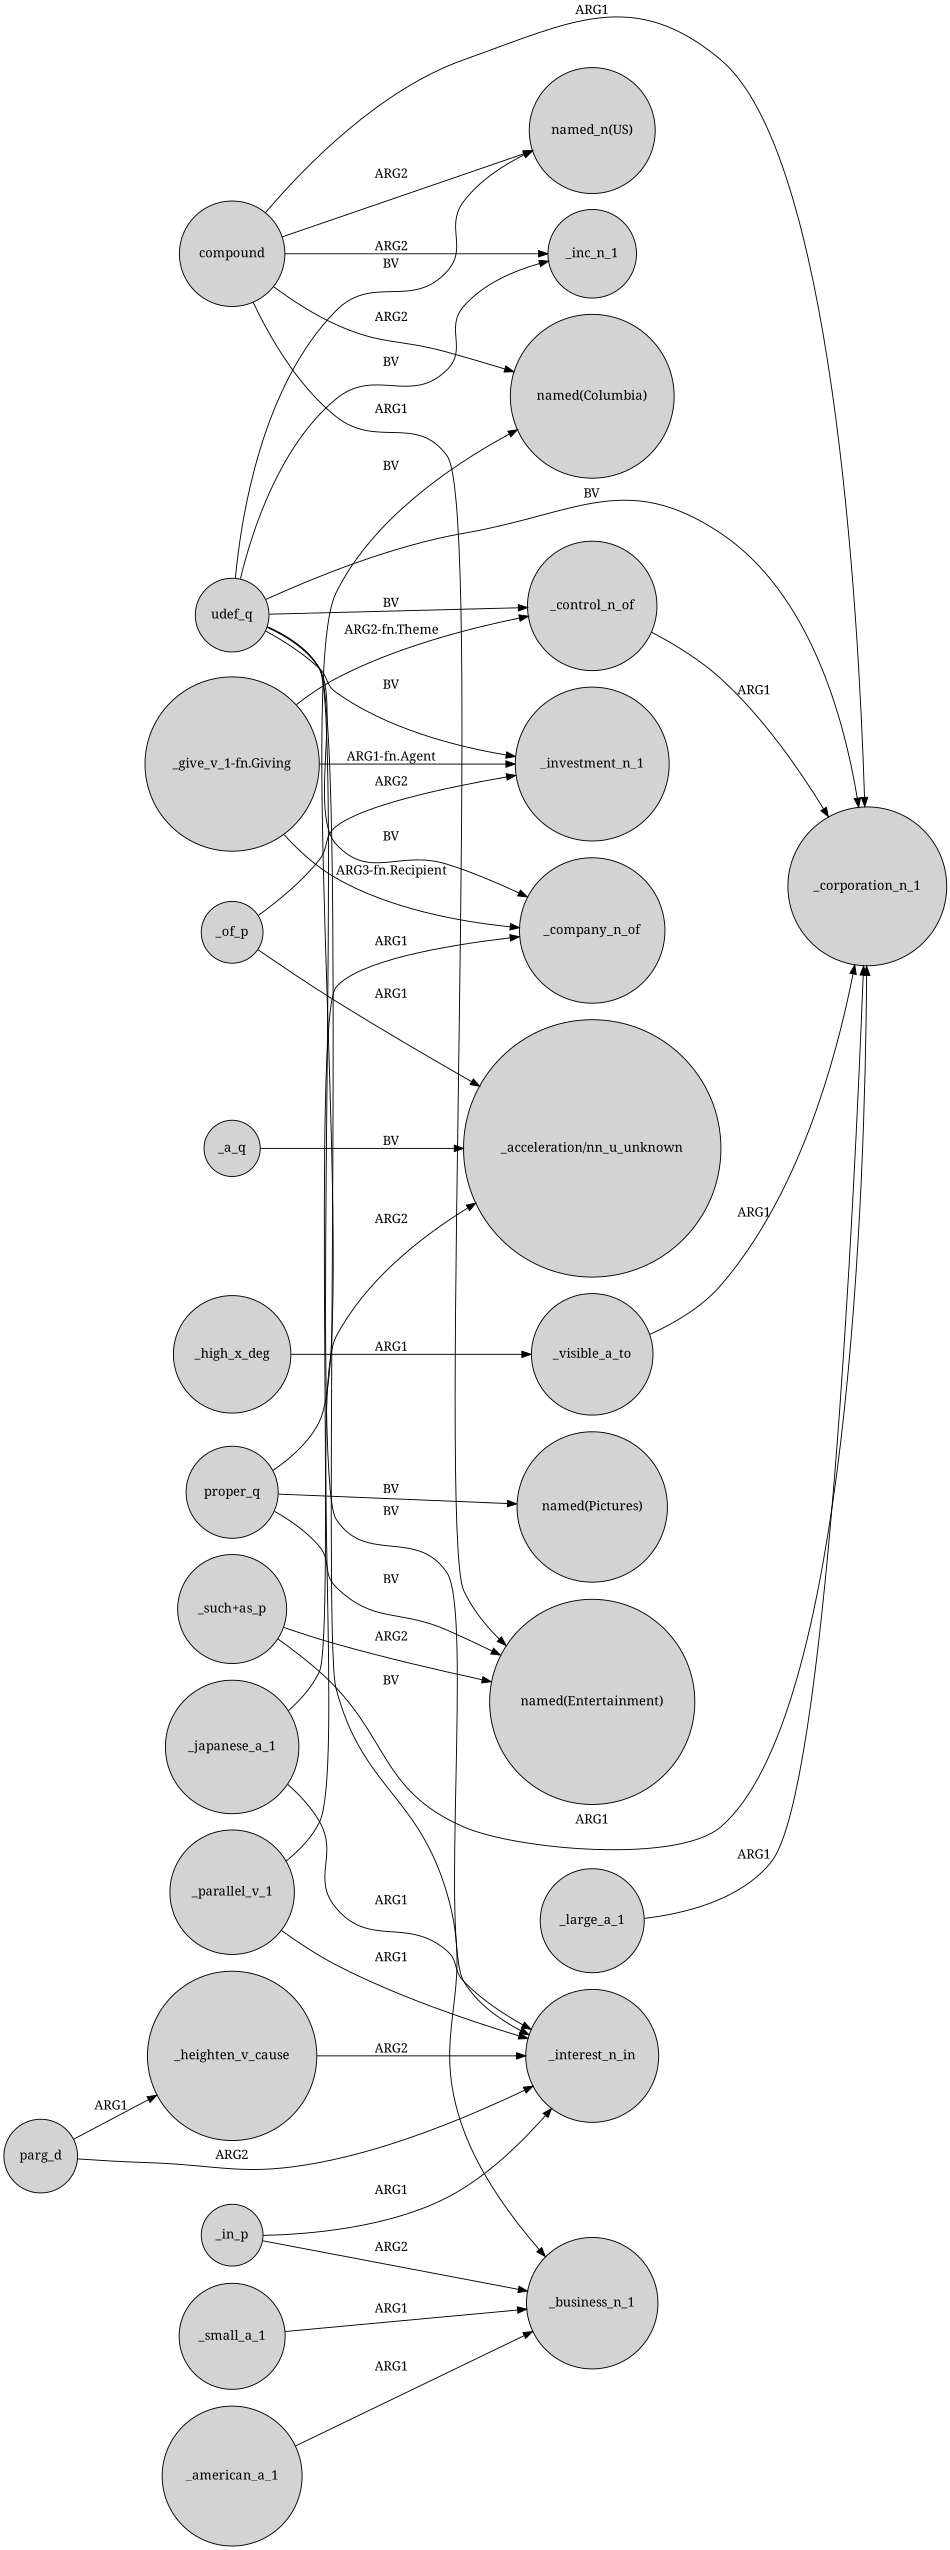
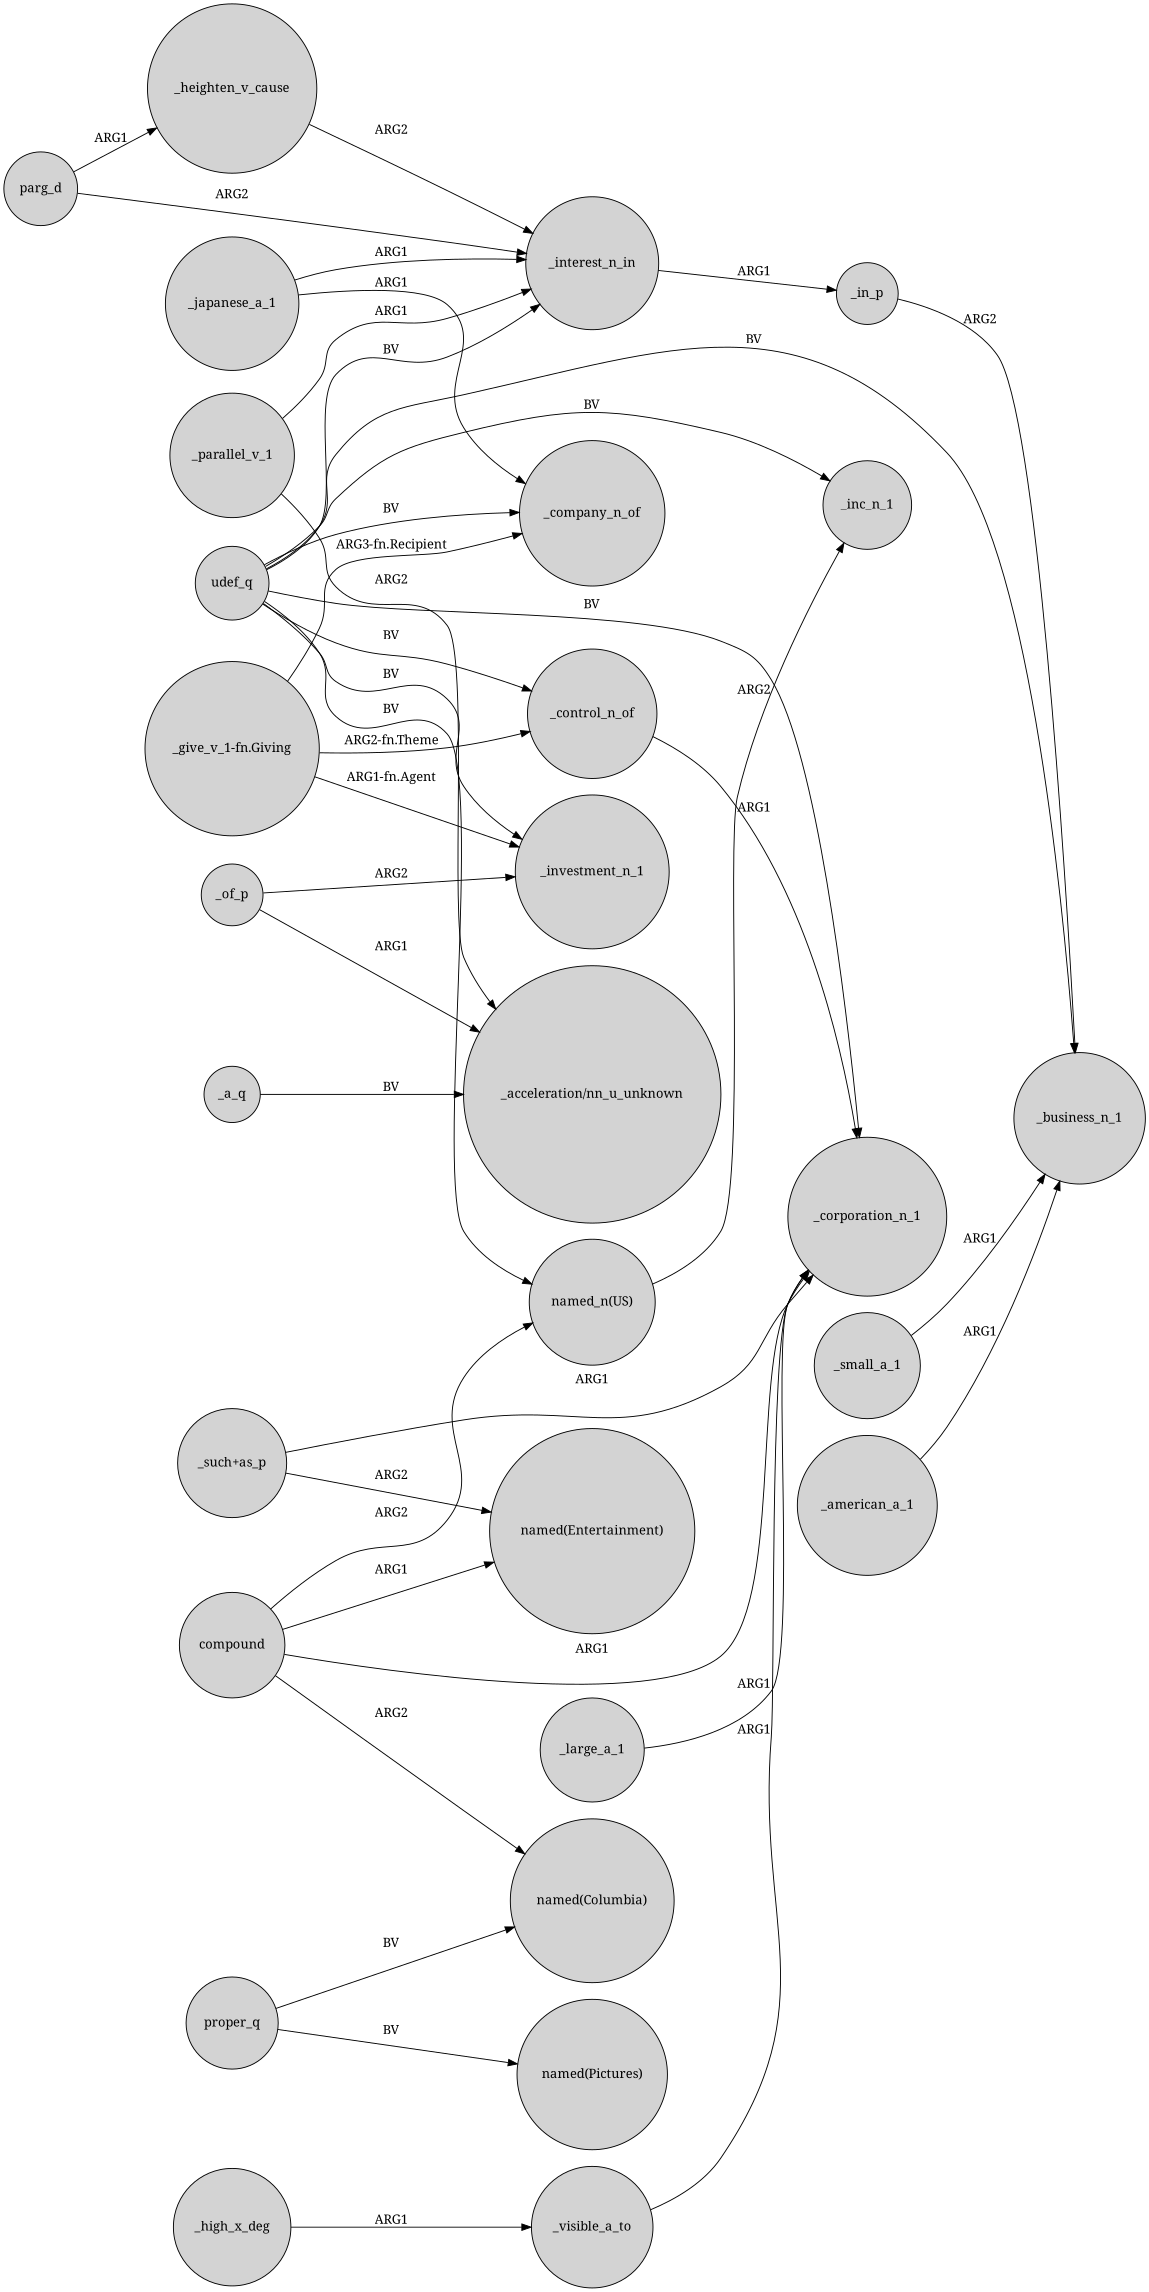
(412, 254) -> (734, 925)
(364, 1607) -> none
(419, 2209) -> (743, 280)
